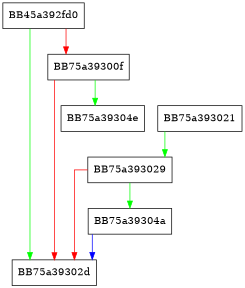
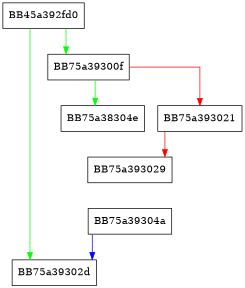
(66, 38) -> (66, 38)
(103, 119) -> (103, 119)
(165, 141) -> (165, 141)
(54, 166) -> (180, 67)
(130, 192) -> none
(74, 205) -> none
